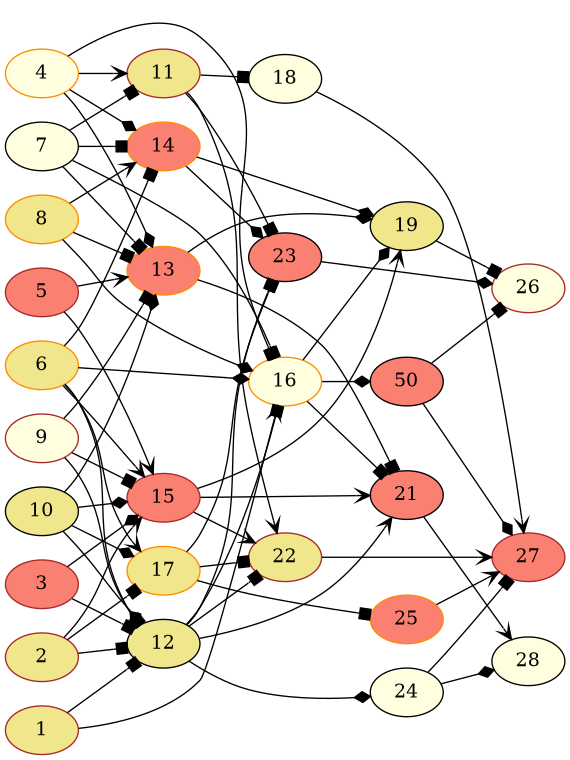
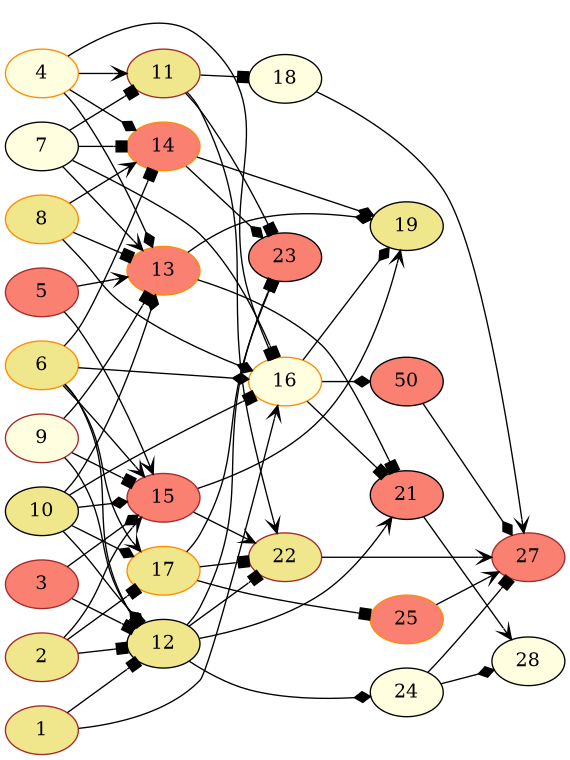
(98, 203) -> (98, 203)
(528, 288) -> none
(278, 497) -> none
(234, 542) -> (155, 446)
